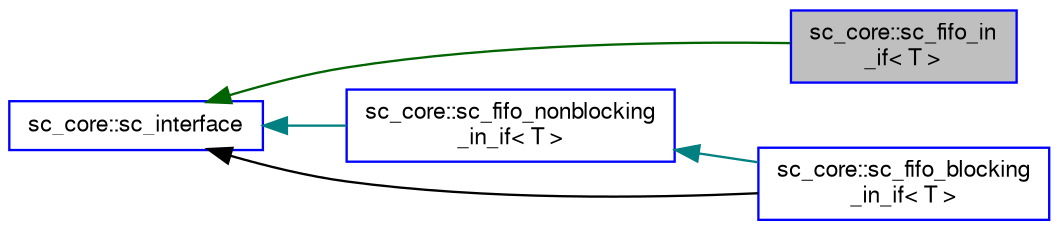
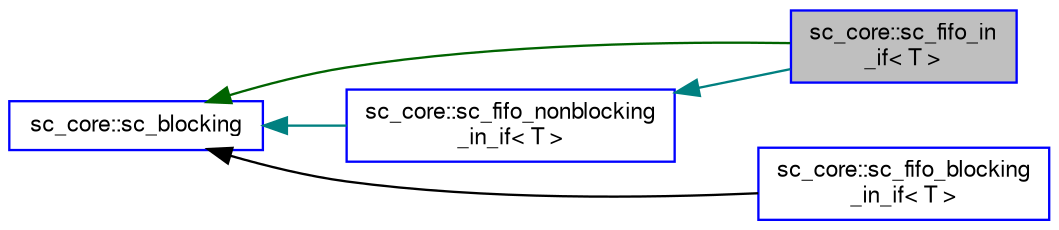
(136, 126) -> (136, 126)
(728, 158) -> (744, 79)
